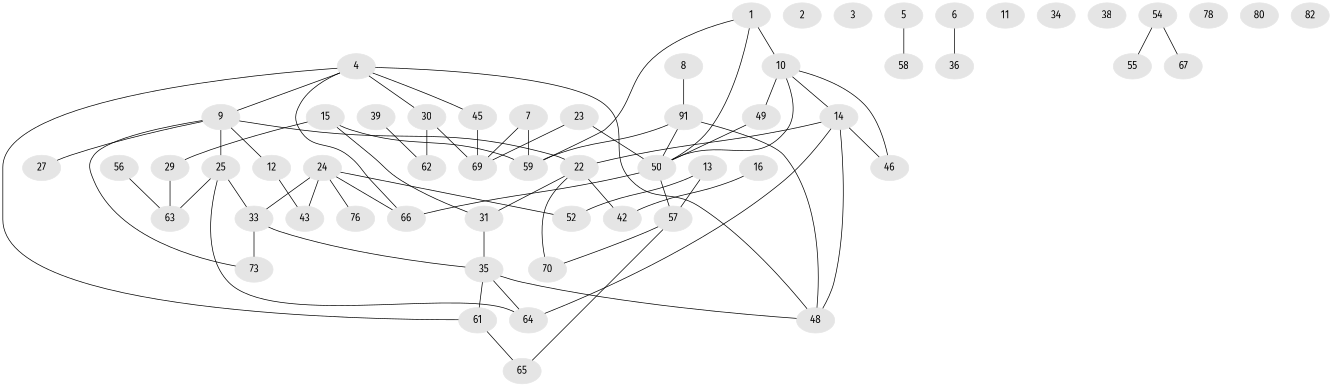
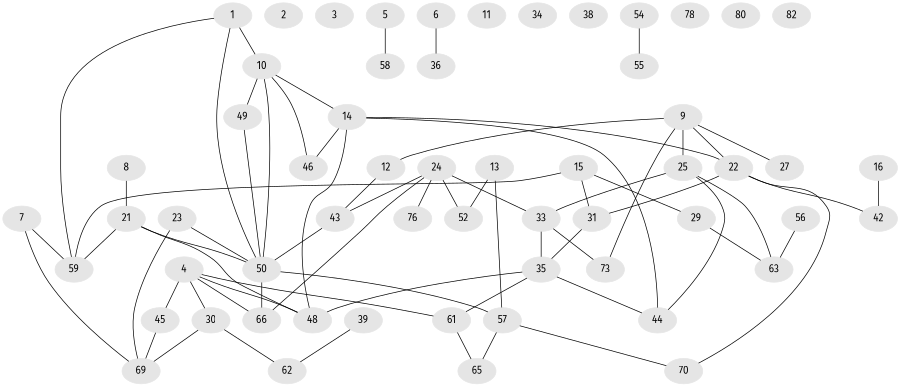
(1183, 66) -> none
(289, 92) -> none
(684, 117) -> (126, 219)
none -> (297, 245)
(528, 320) -> (658, 320)
